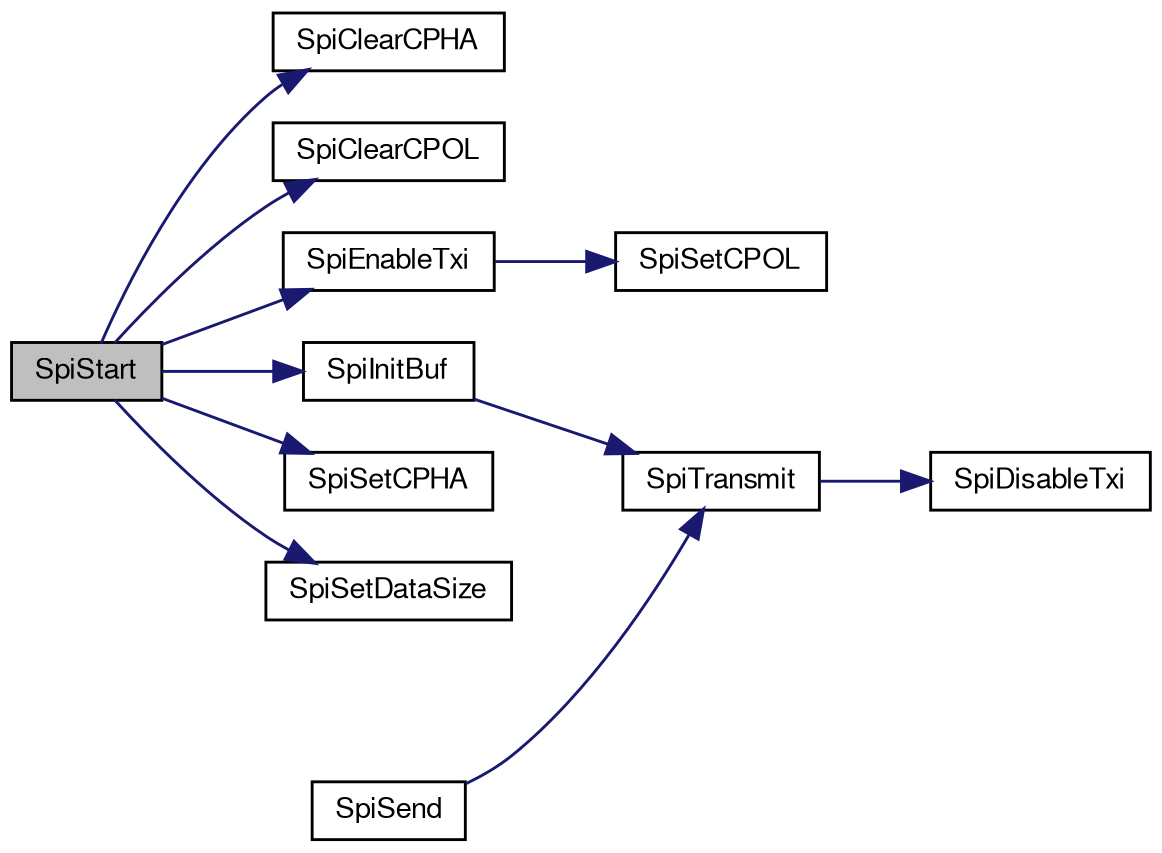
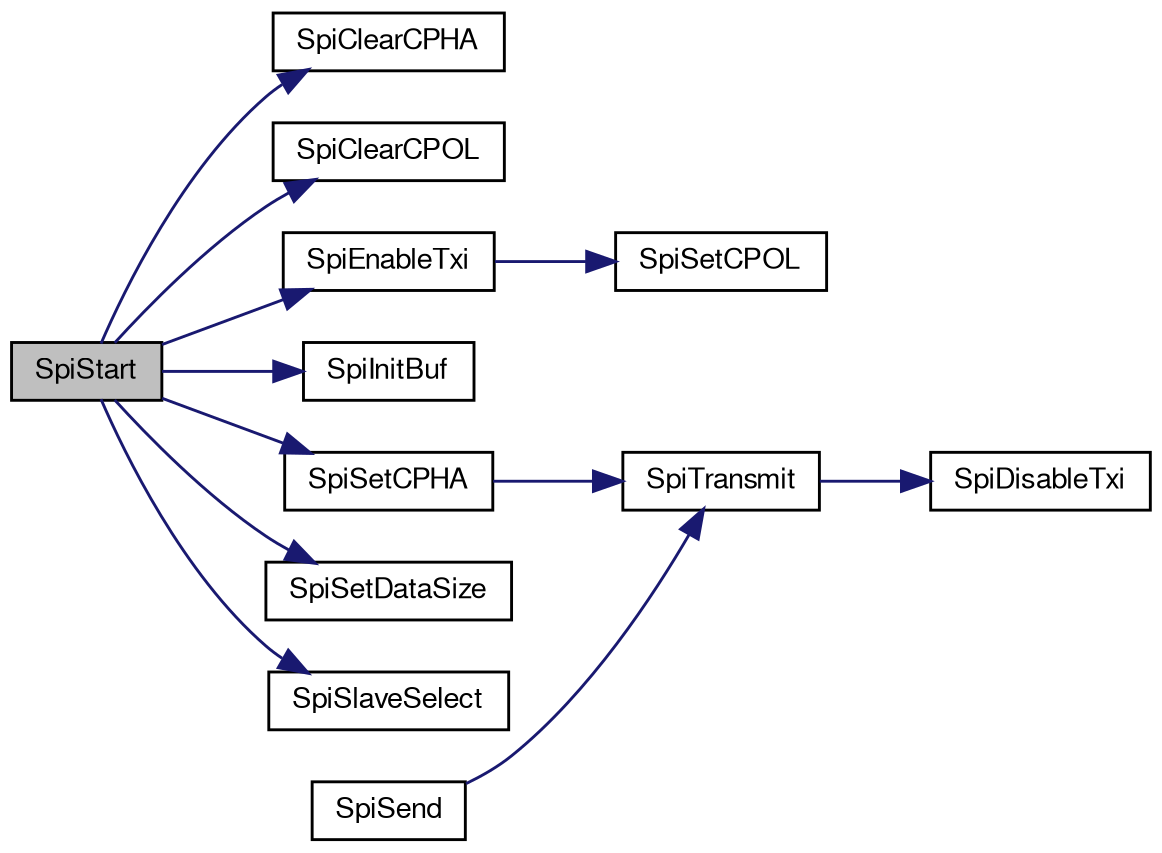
(541, 422) -> (543, 481)
none -> (389, 701)
